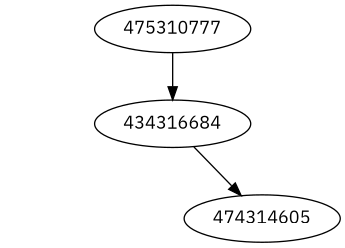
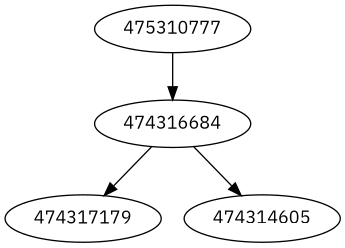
(173, 124) -> (173, 124)
none -> (83, 219)
